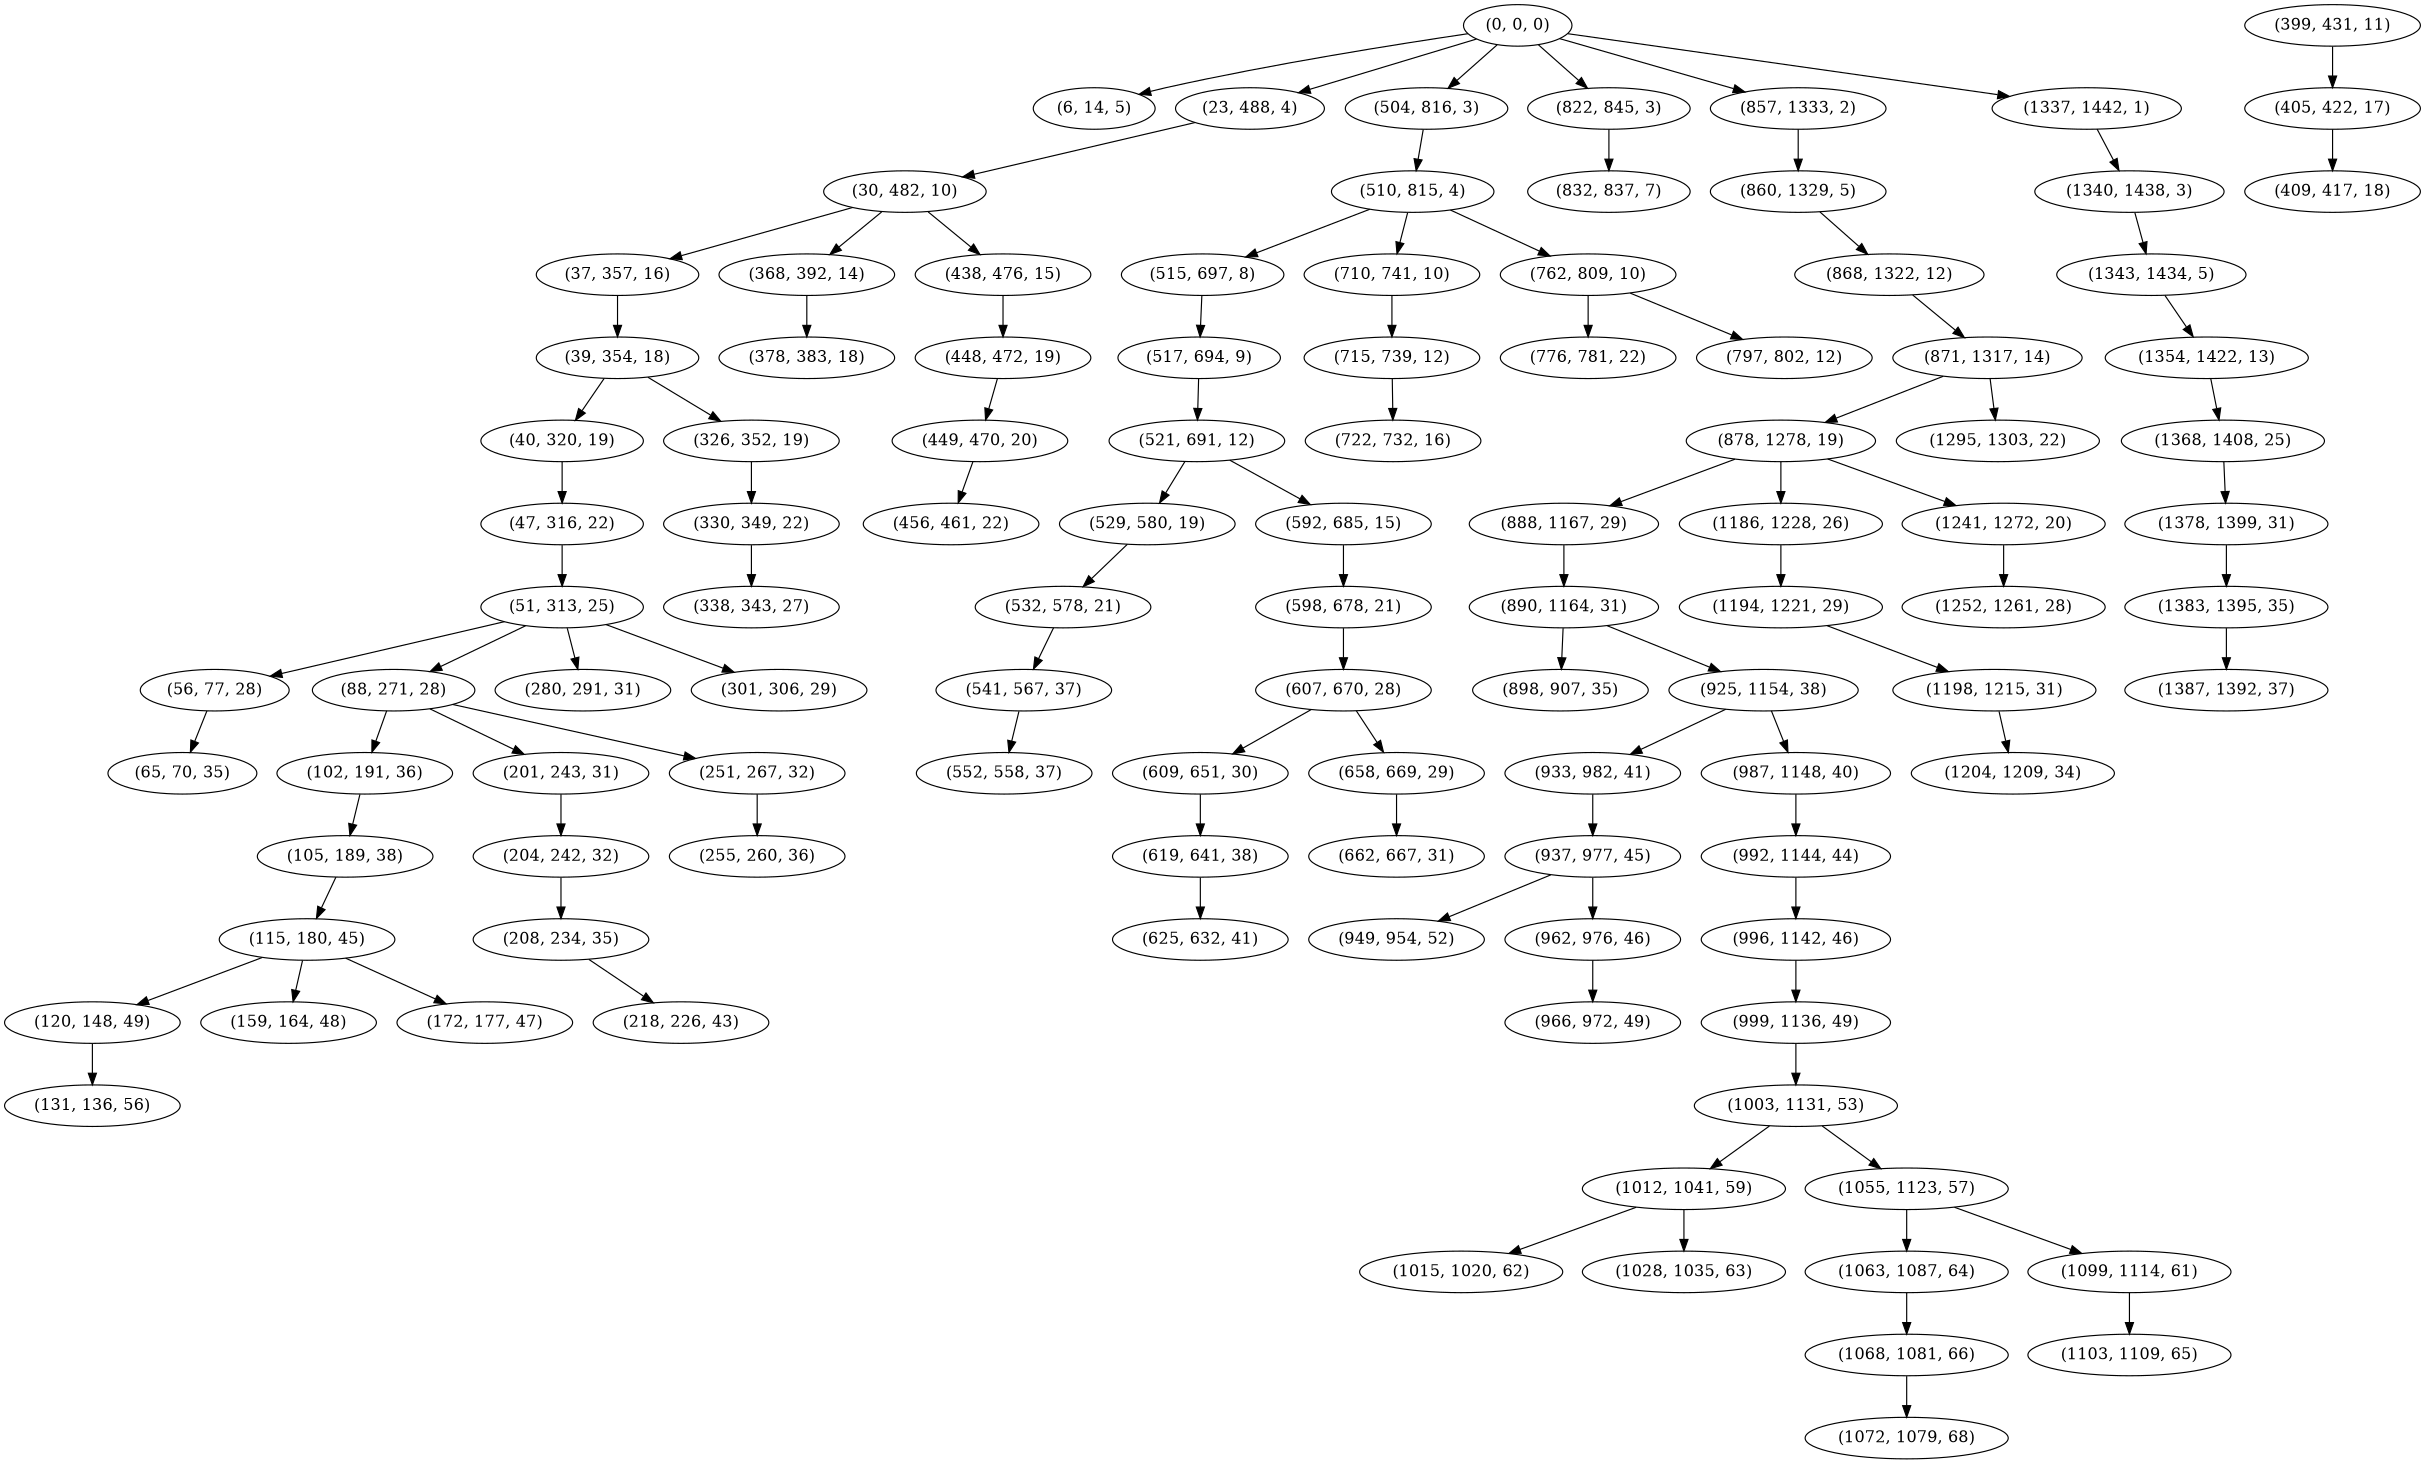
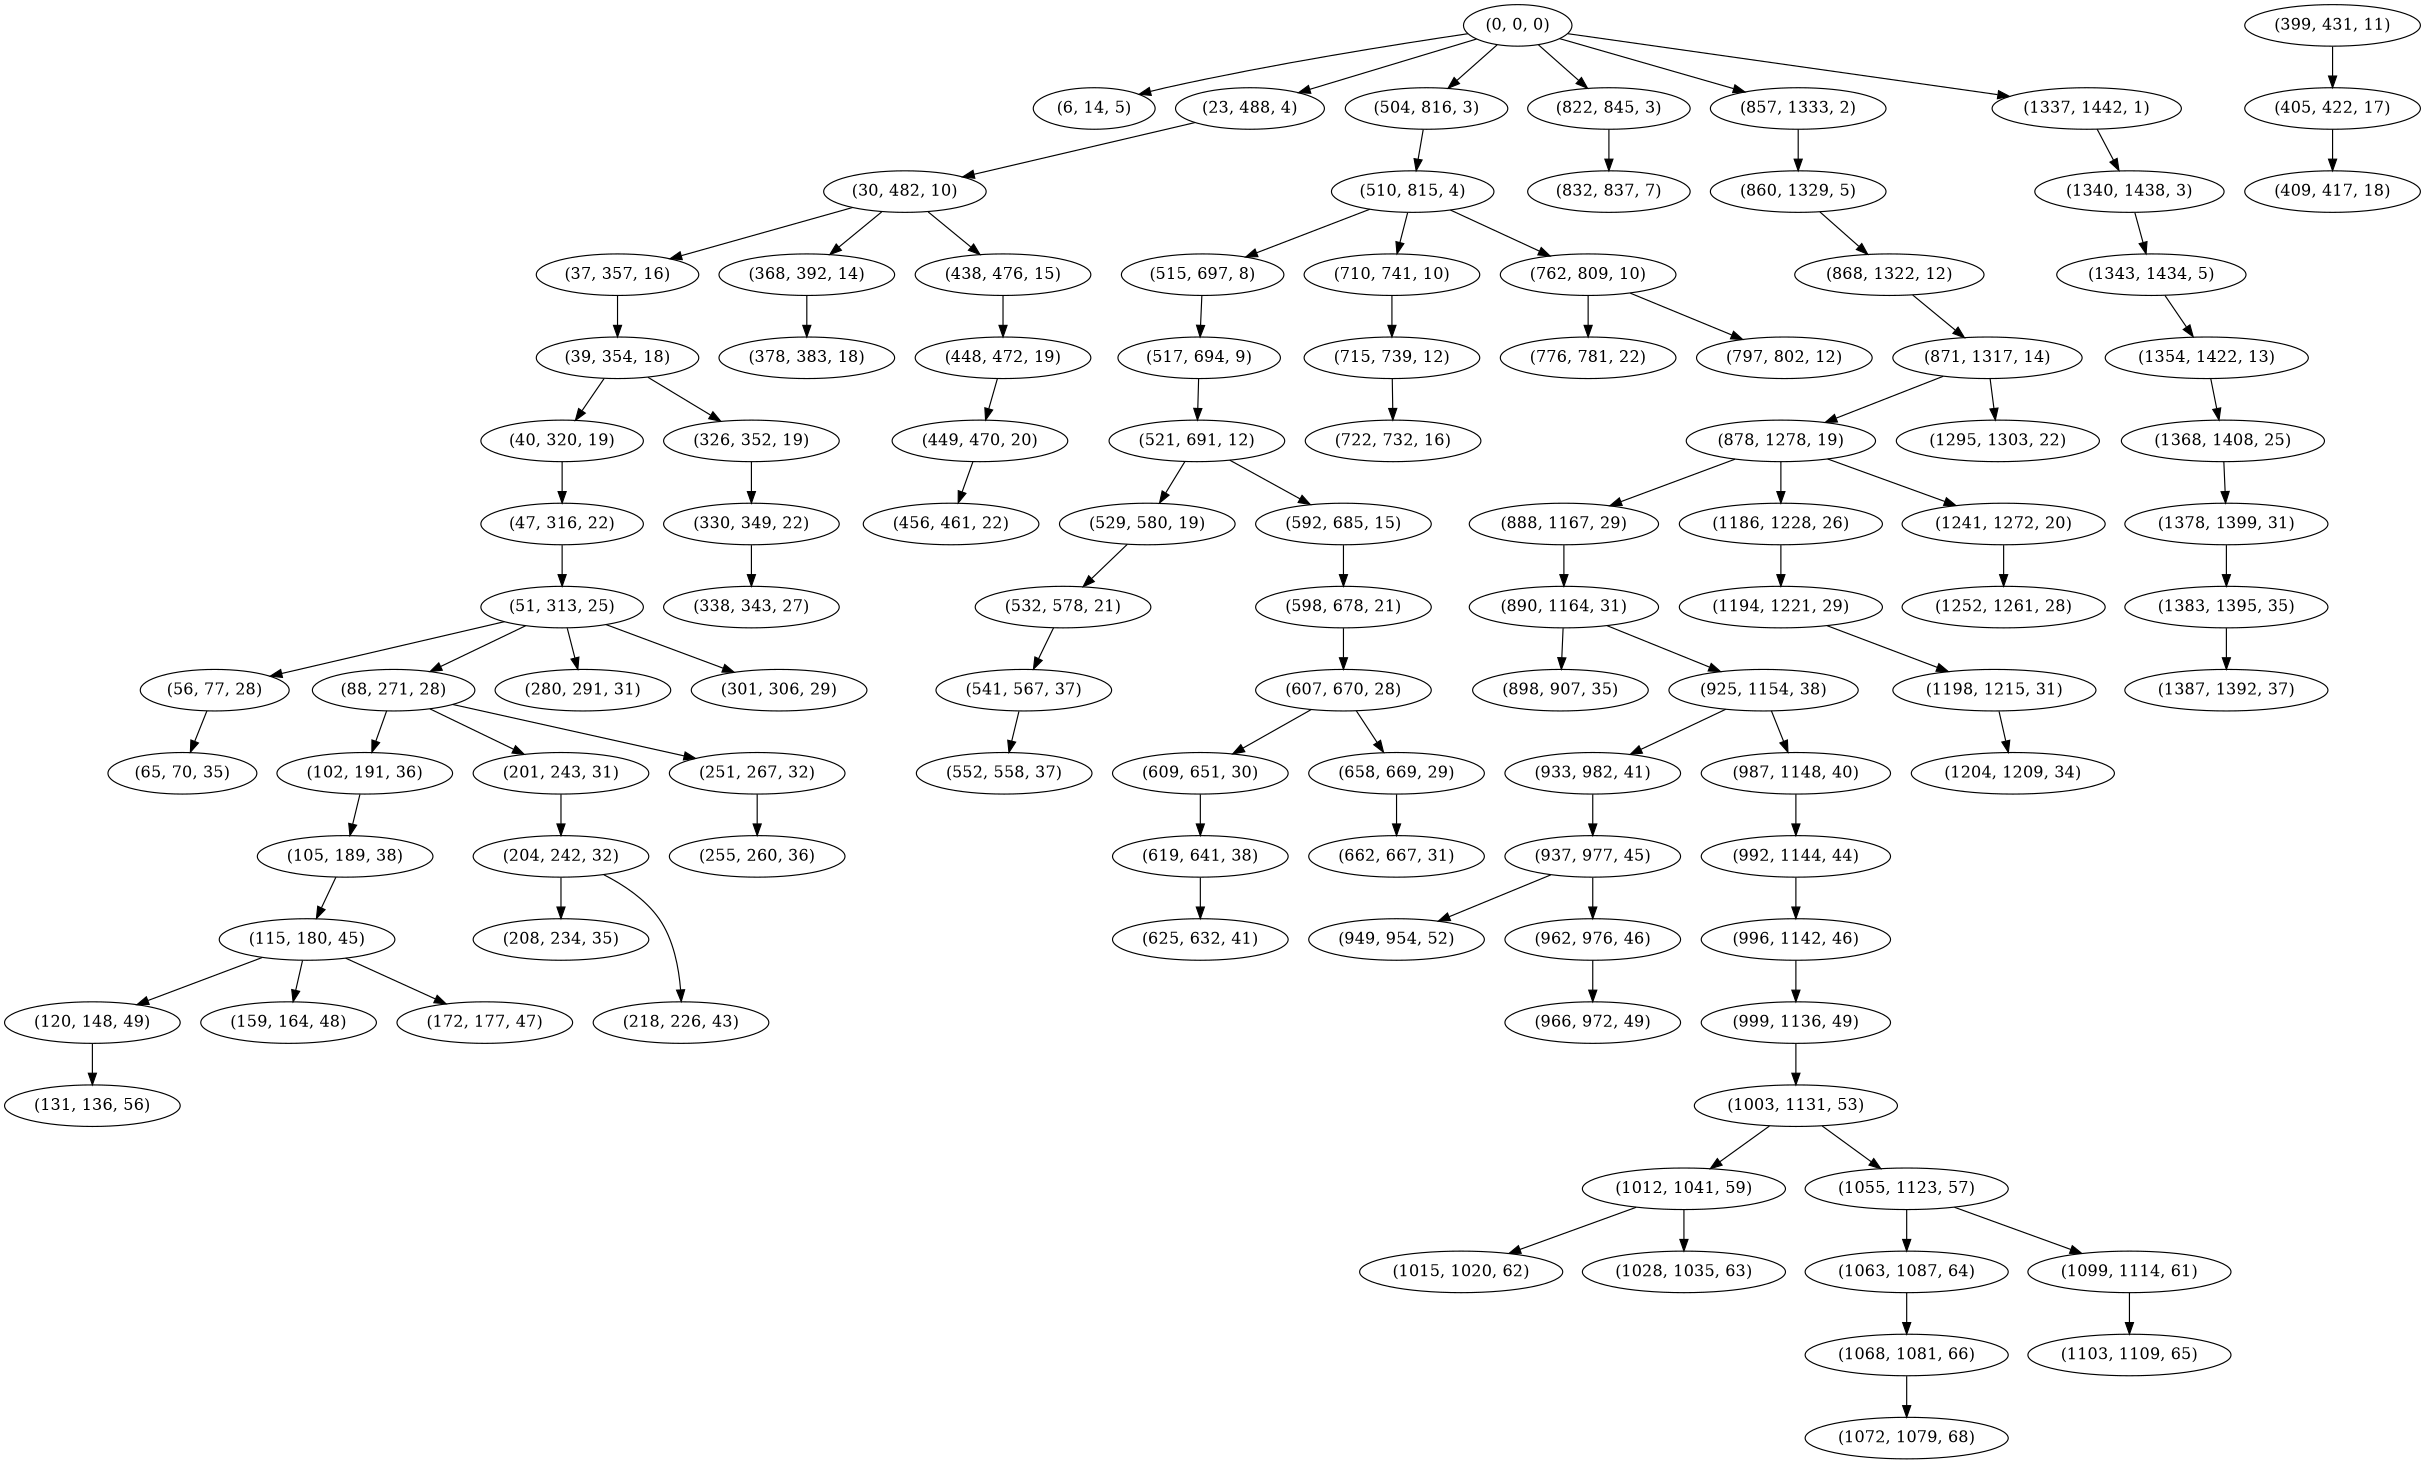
(616, 978) -> (660, 920)
